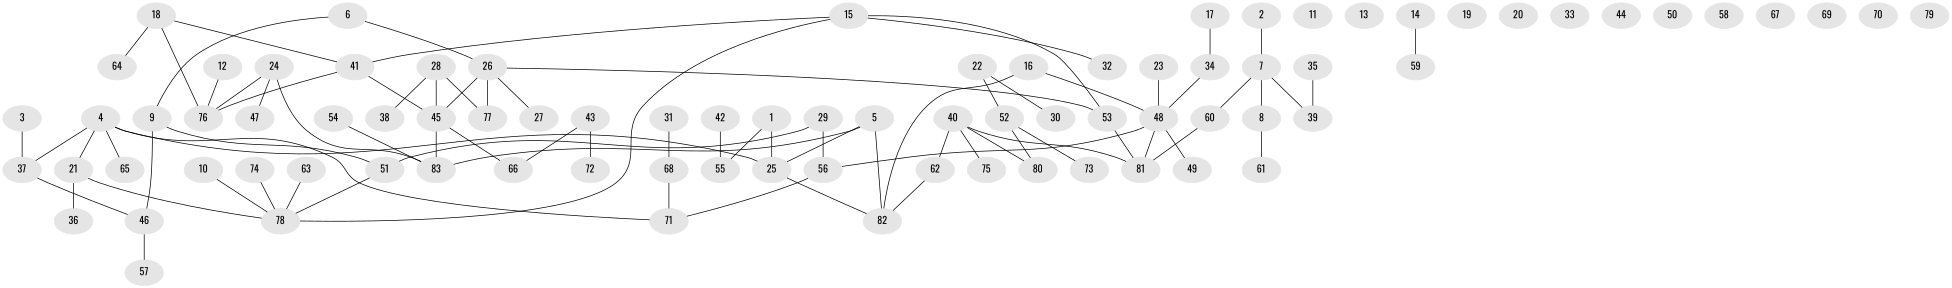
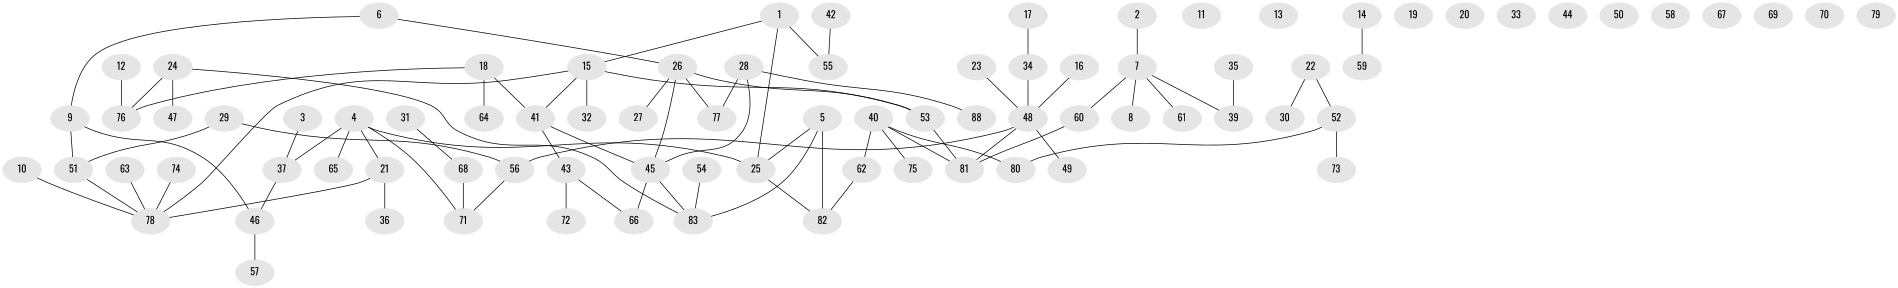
none -> (683, 41)
(274, 90) -> (549, 141)
(921, 113) -> none
(385, 119) -> (977, 119)
(1261, 144) -> (1160, 93)
